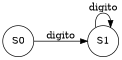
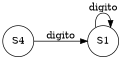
(18, 41) -> (18, 41)
